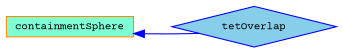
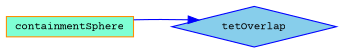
(172, 34) -> (161, 19)
